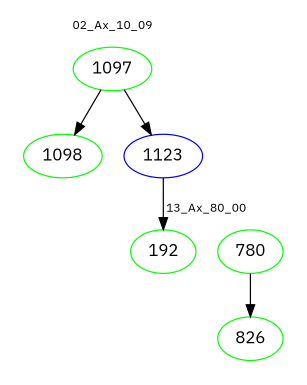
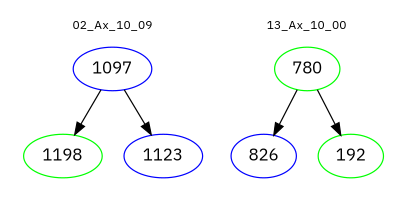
(113, 69) -> (113, 69)
(63, 156) -> (63, 156)
(163, 205) -> (326, 107)
(207, 209) -> (307, 26)
(250, 339) -> (264, 156)
